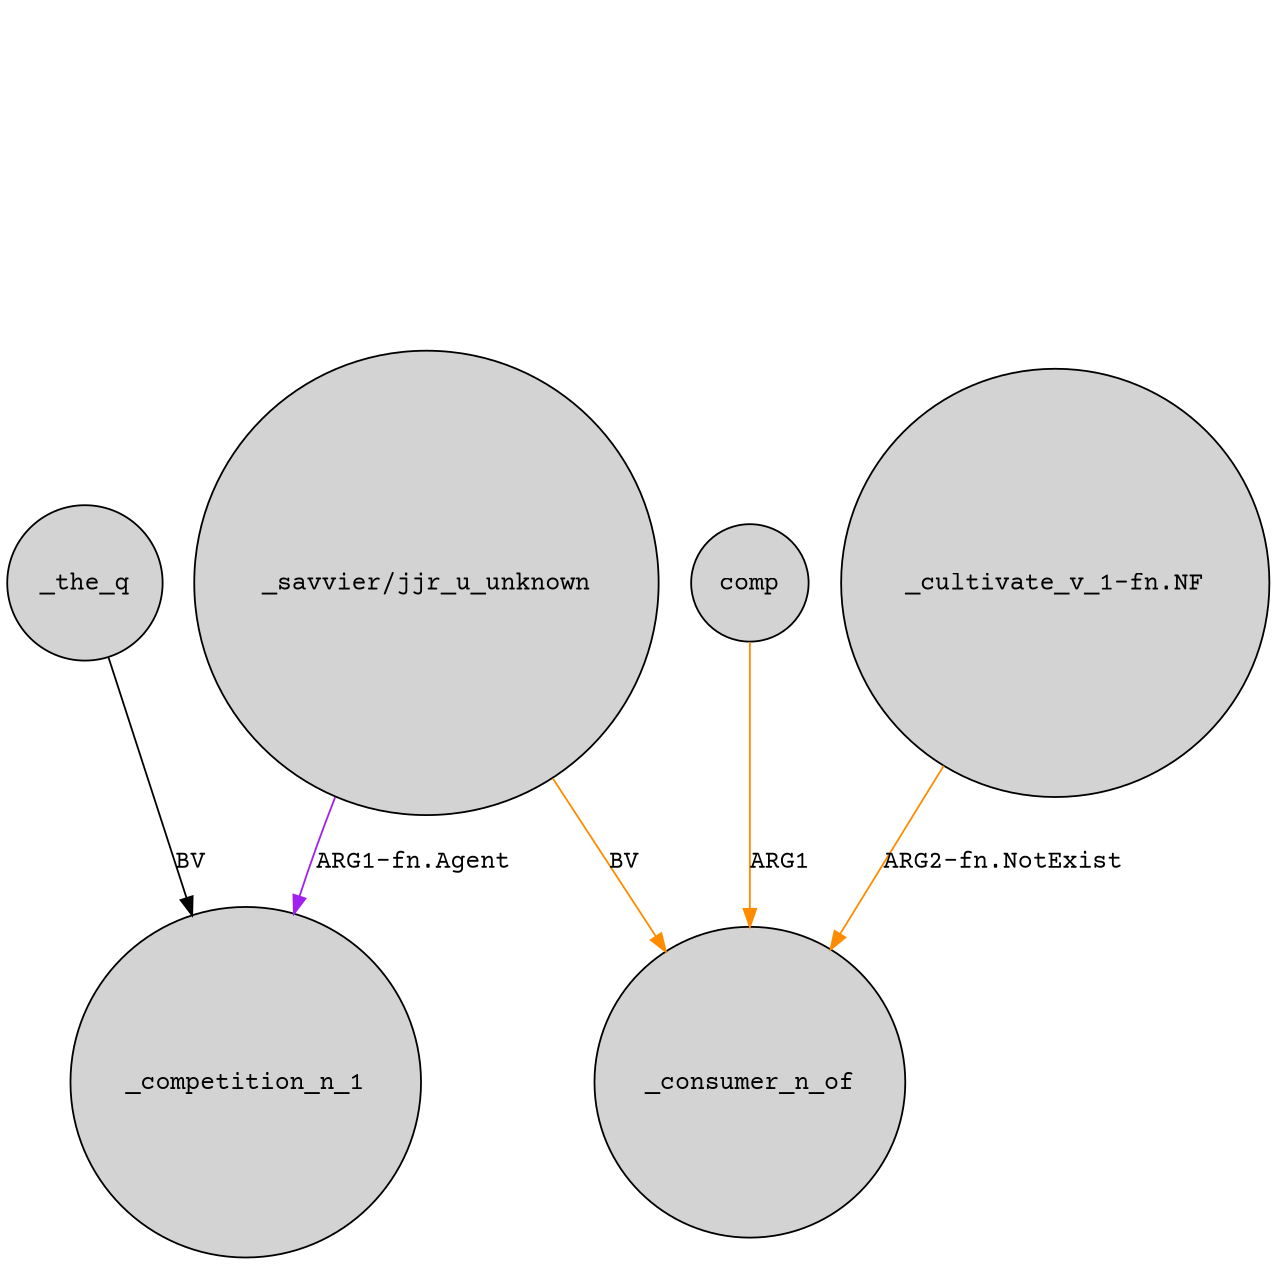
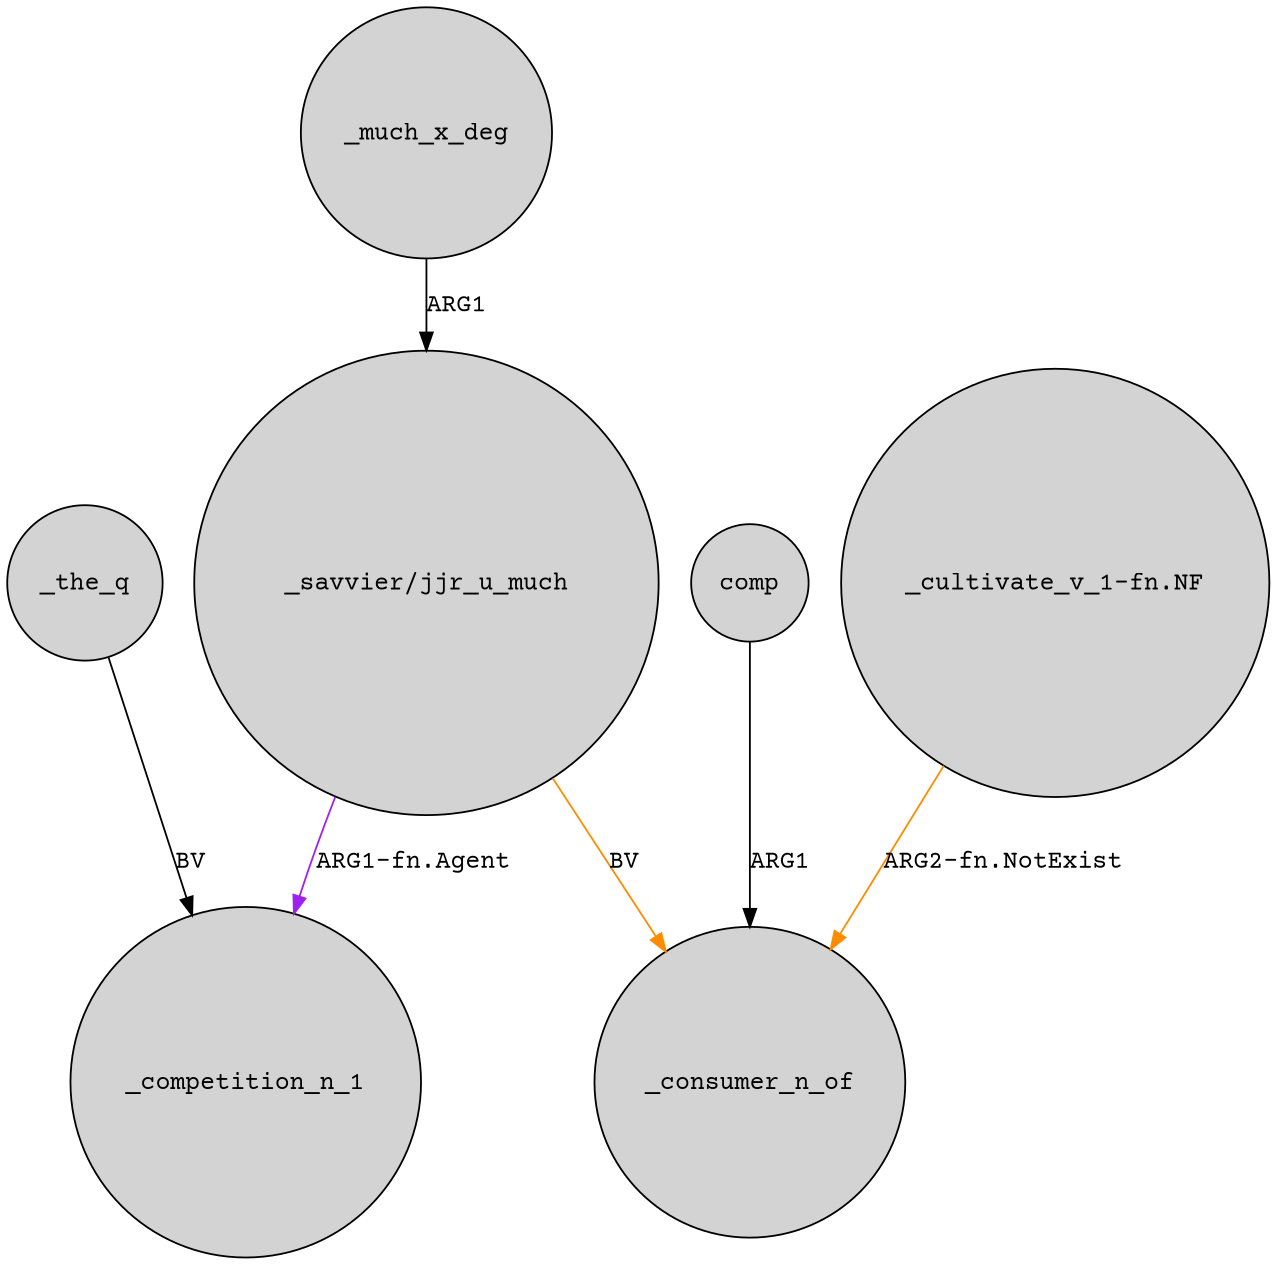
none -> (426, 133)
(426, 583) -> (426, 583)
(750, 775) -> (750, 775)
